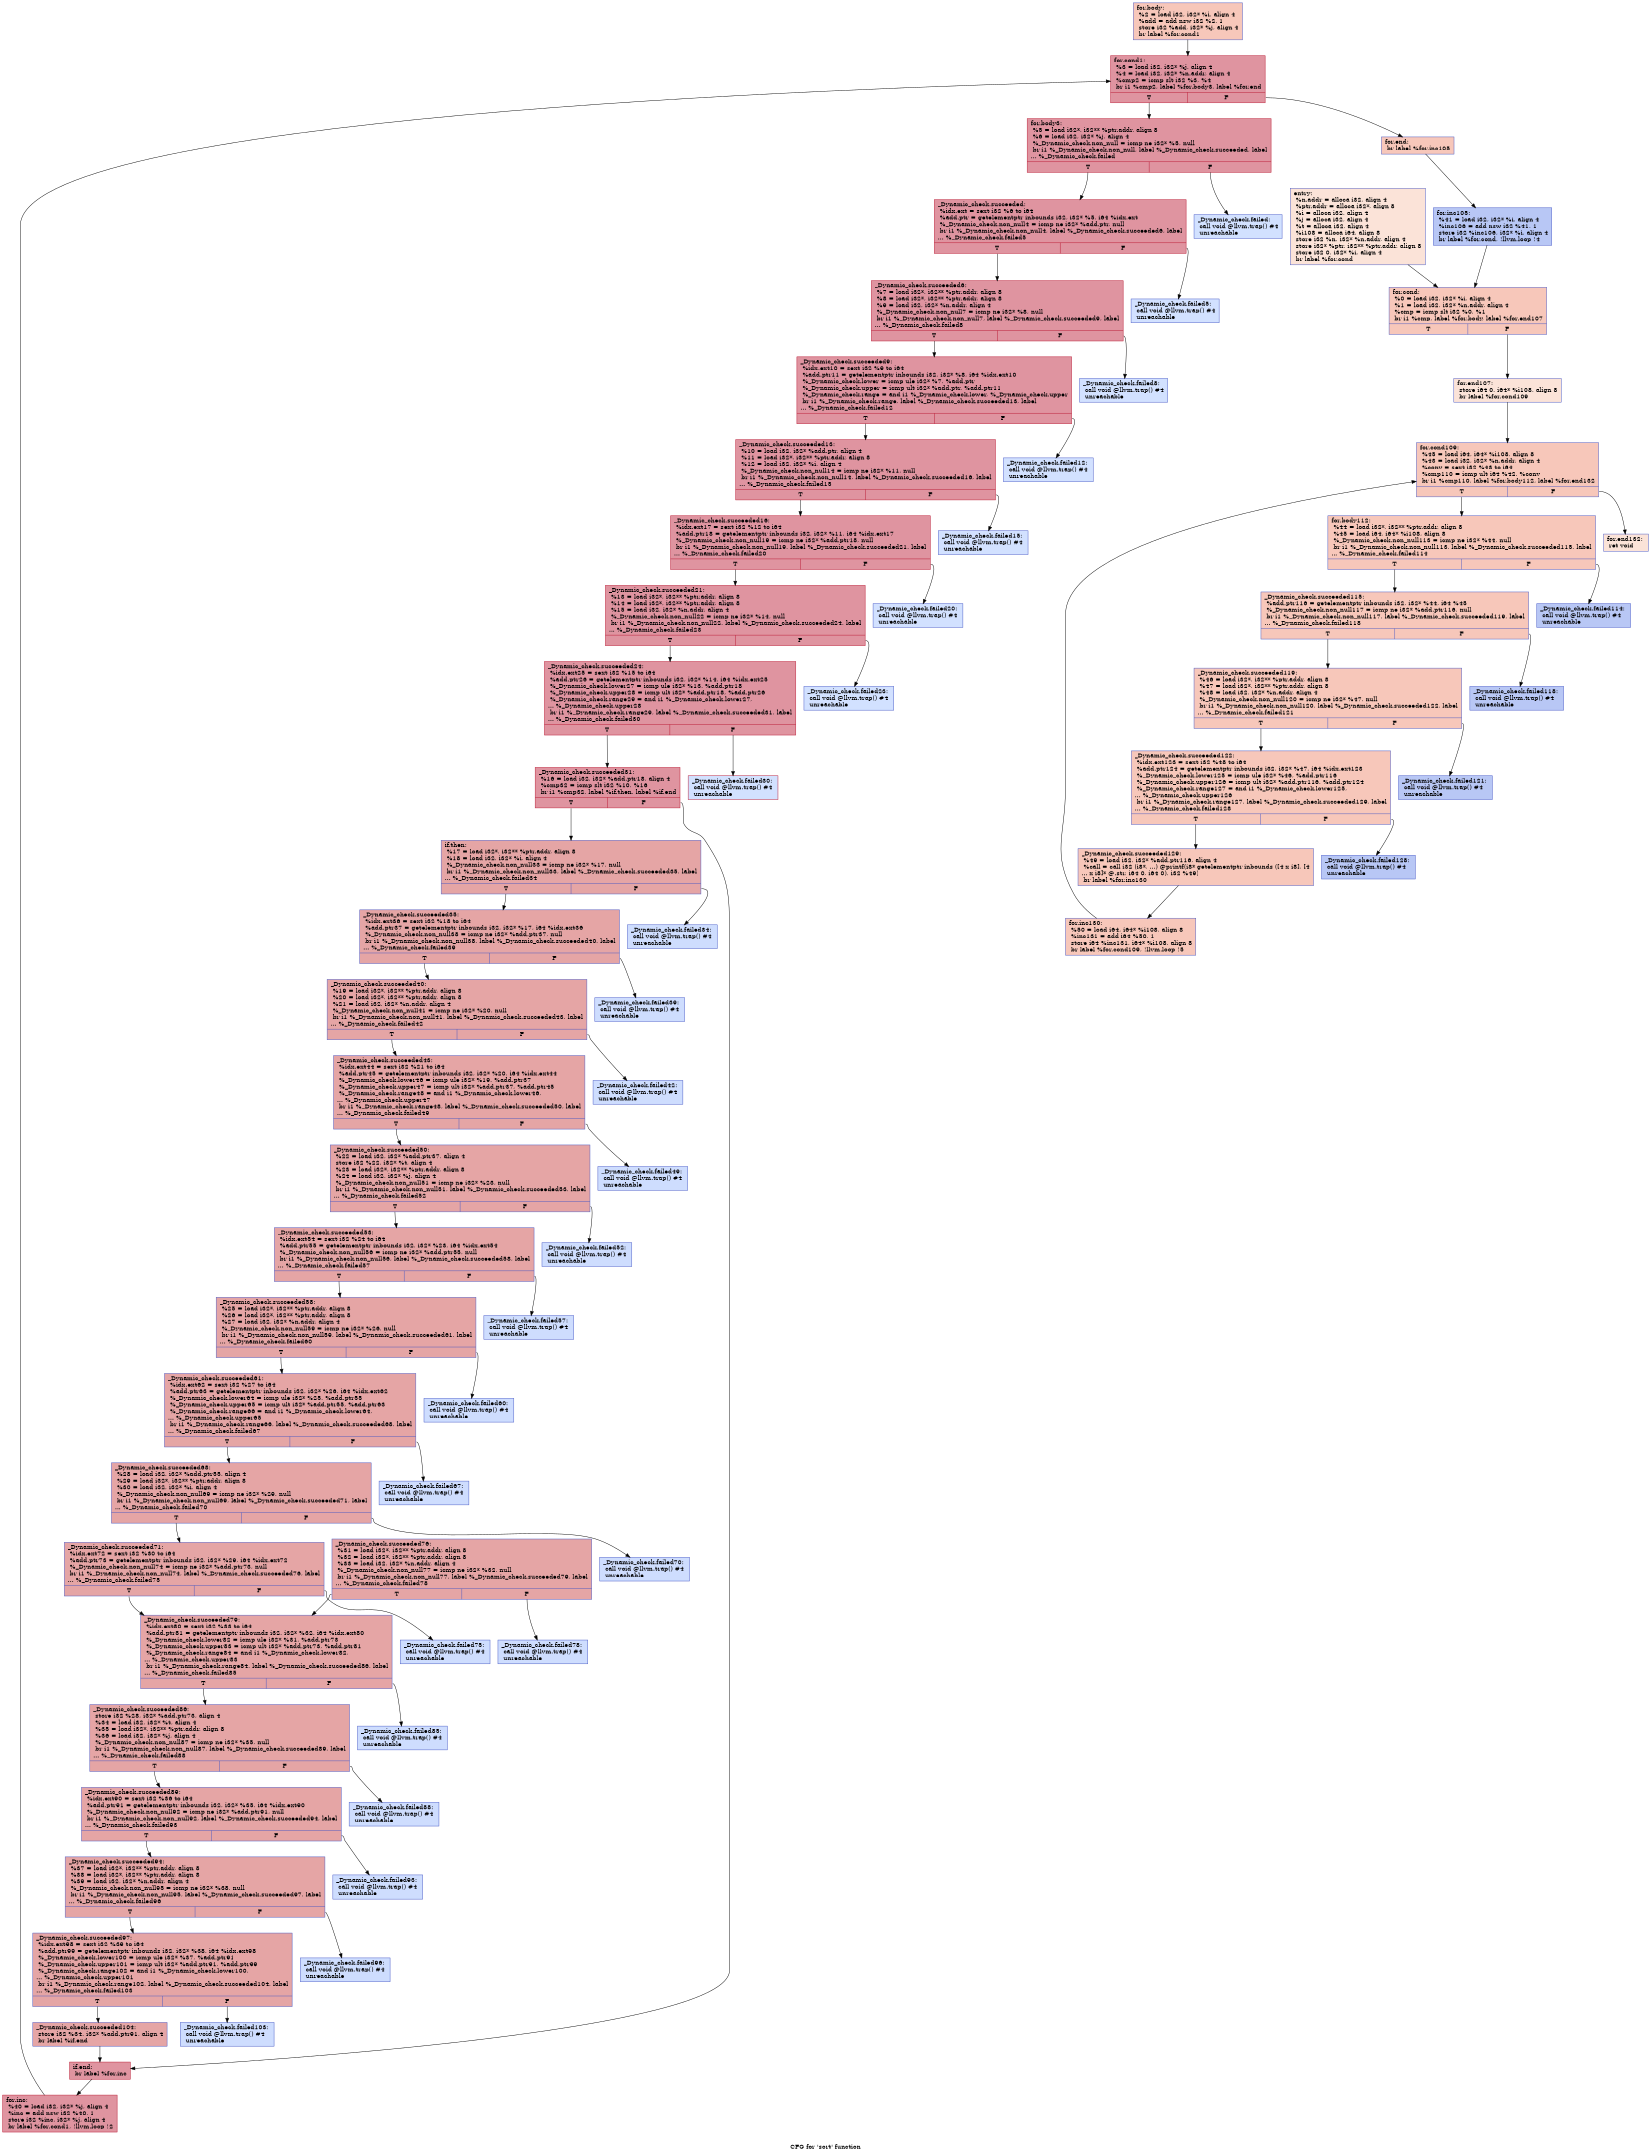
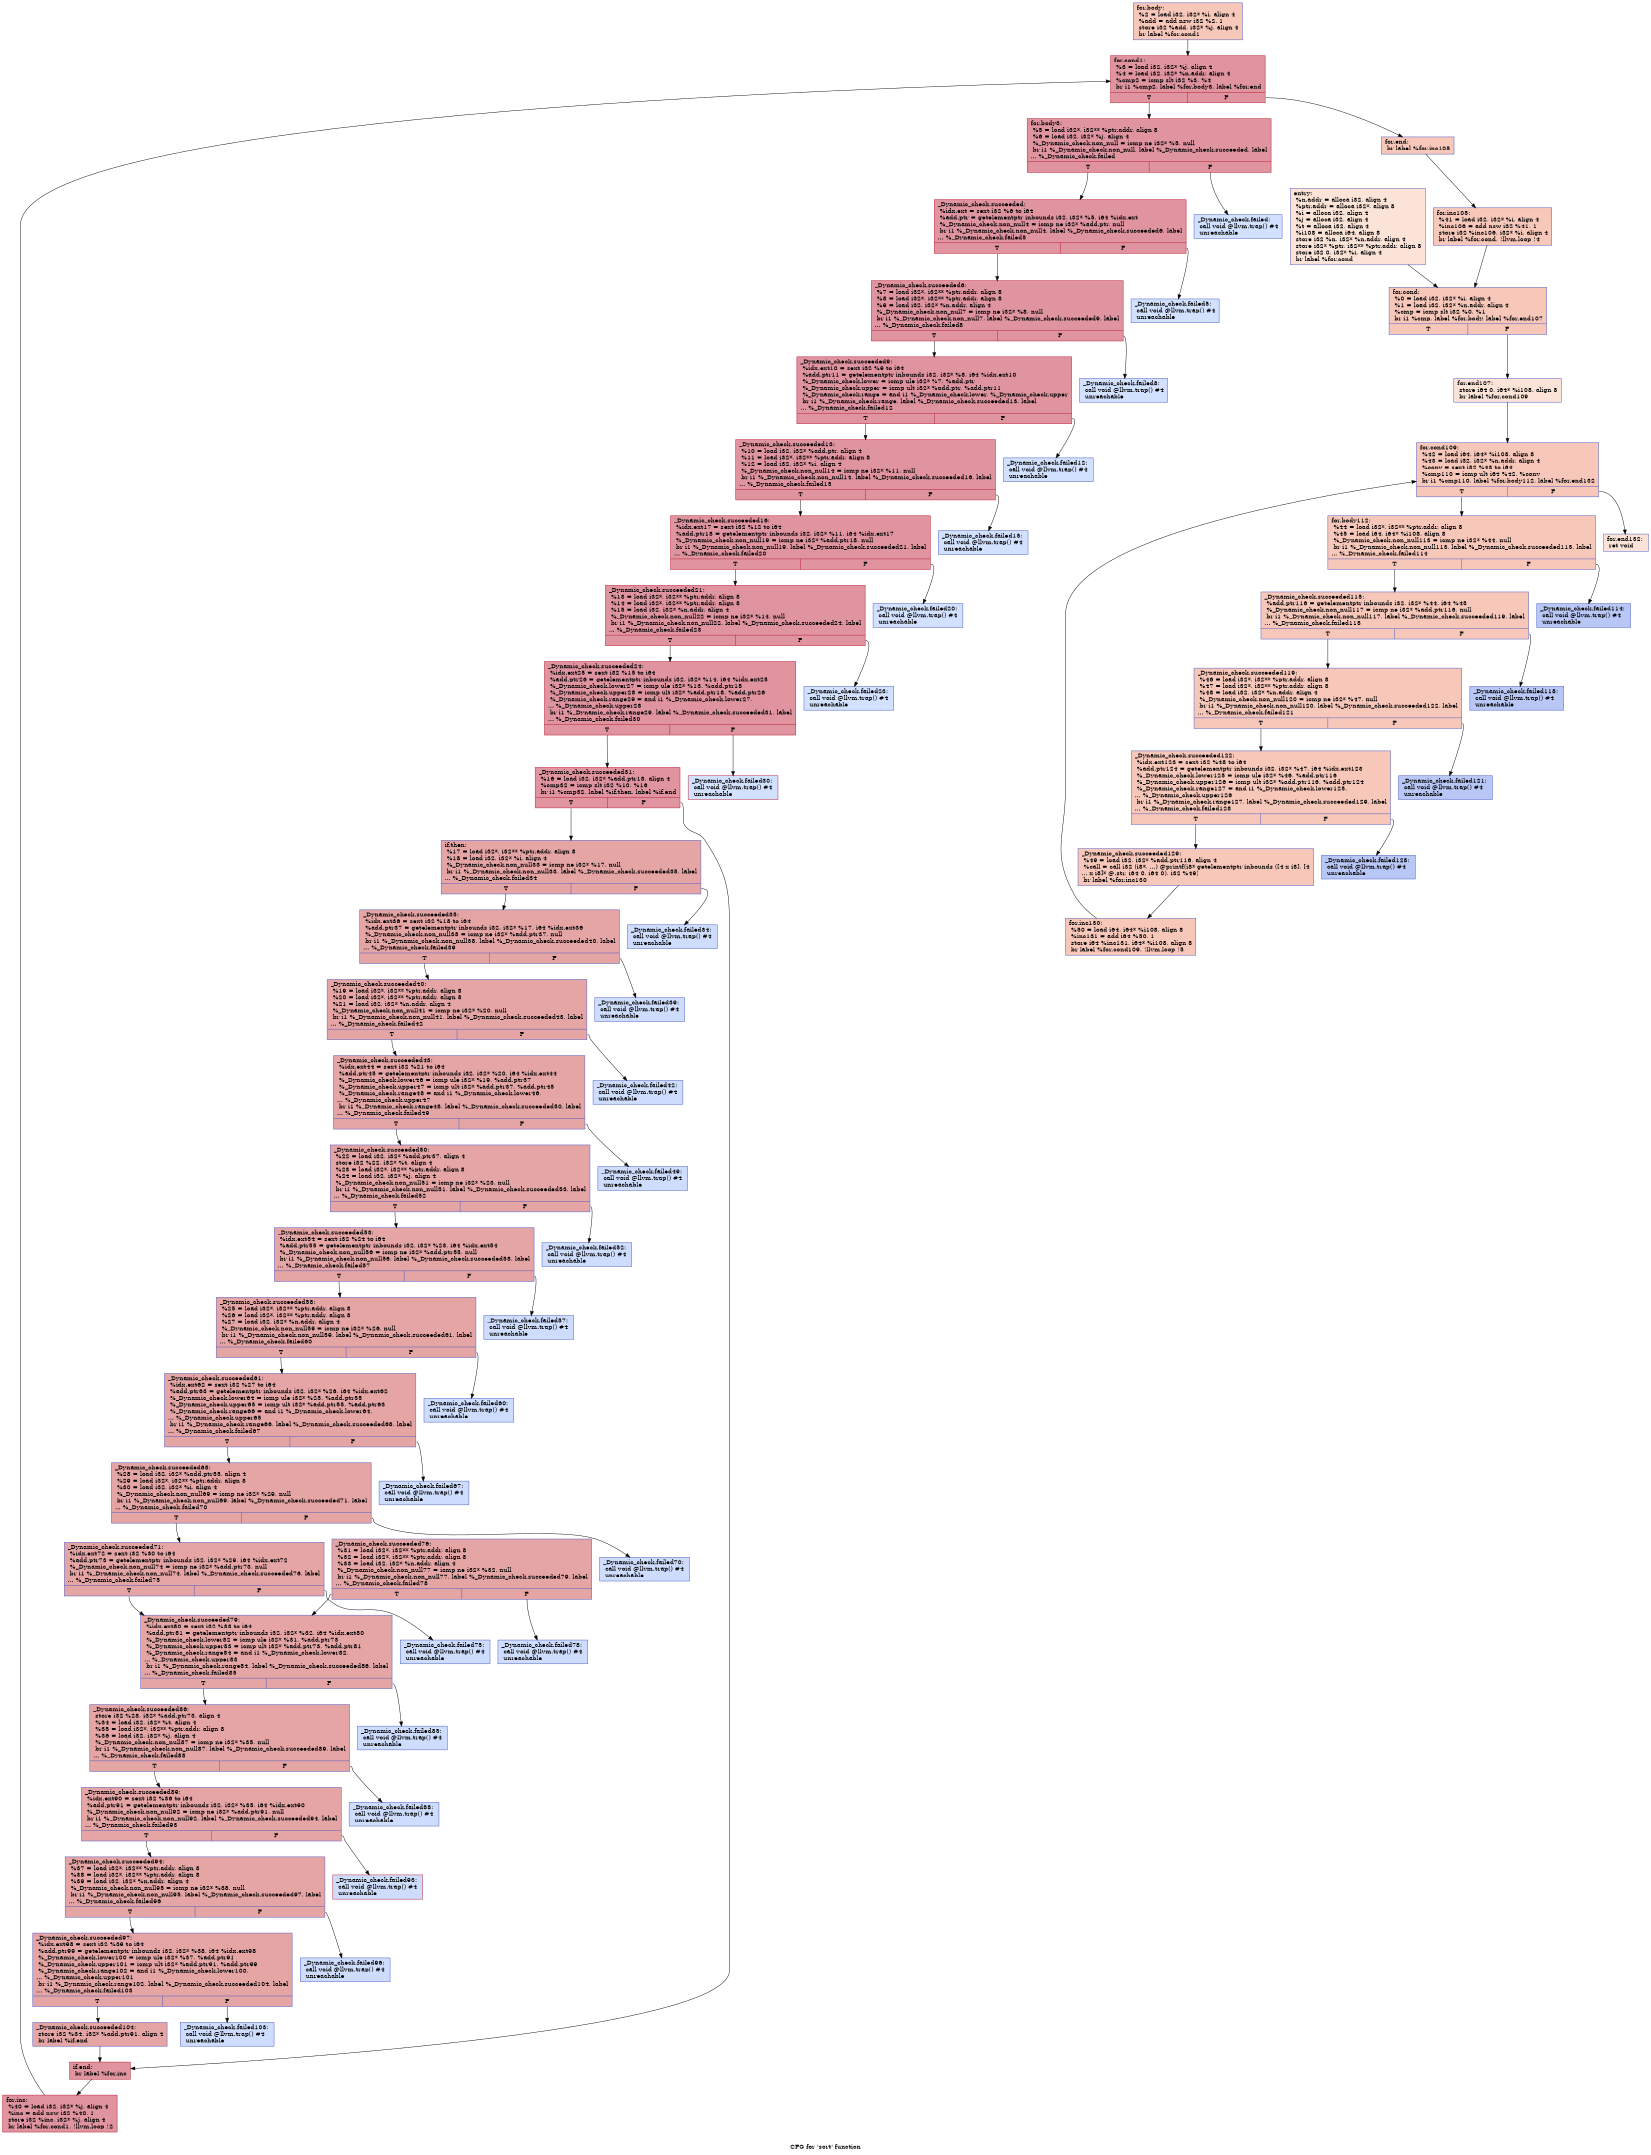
(1493, 227) -> (1493, 227)
(1477, 454) -> (1477, 454)
(378, 1887) -> (378, 1887)
